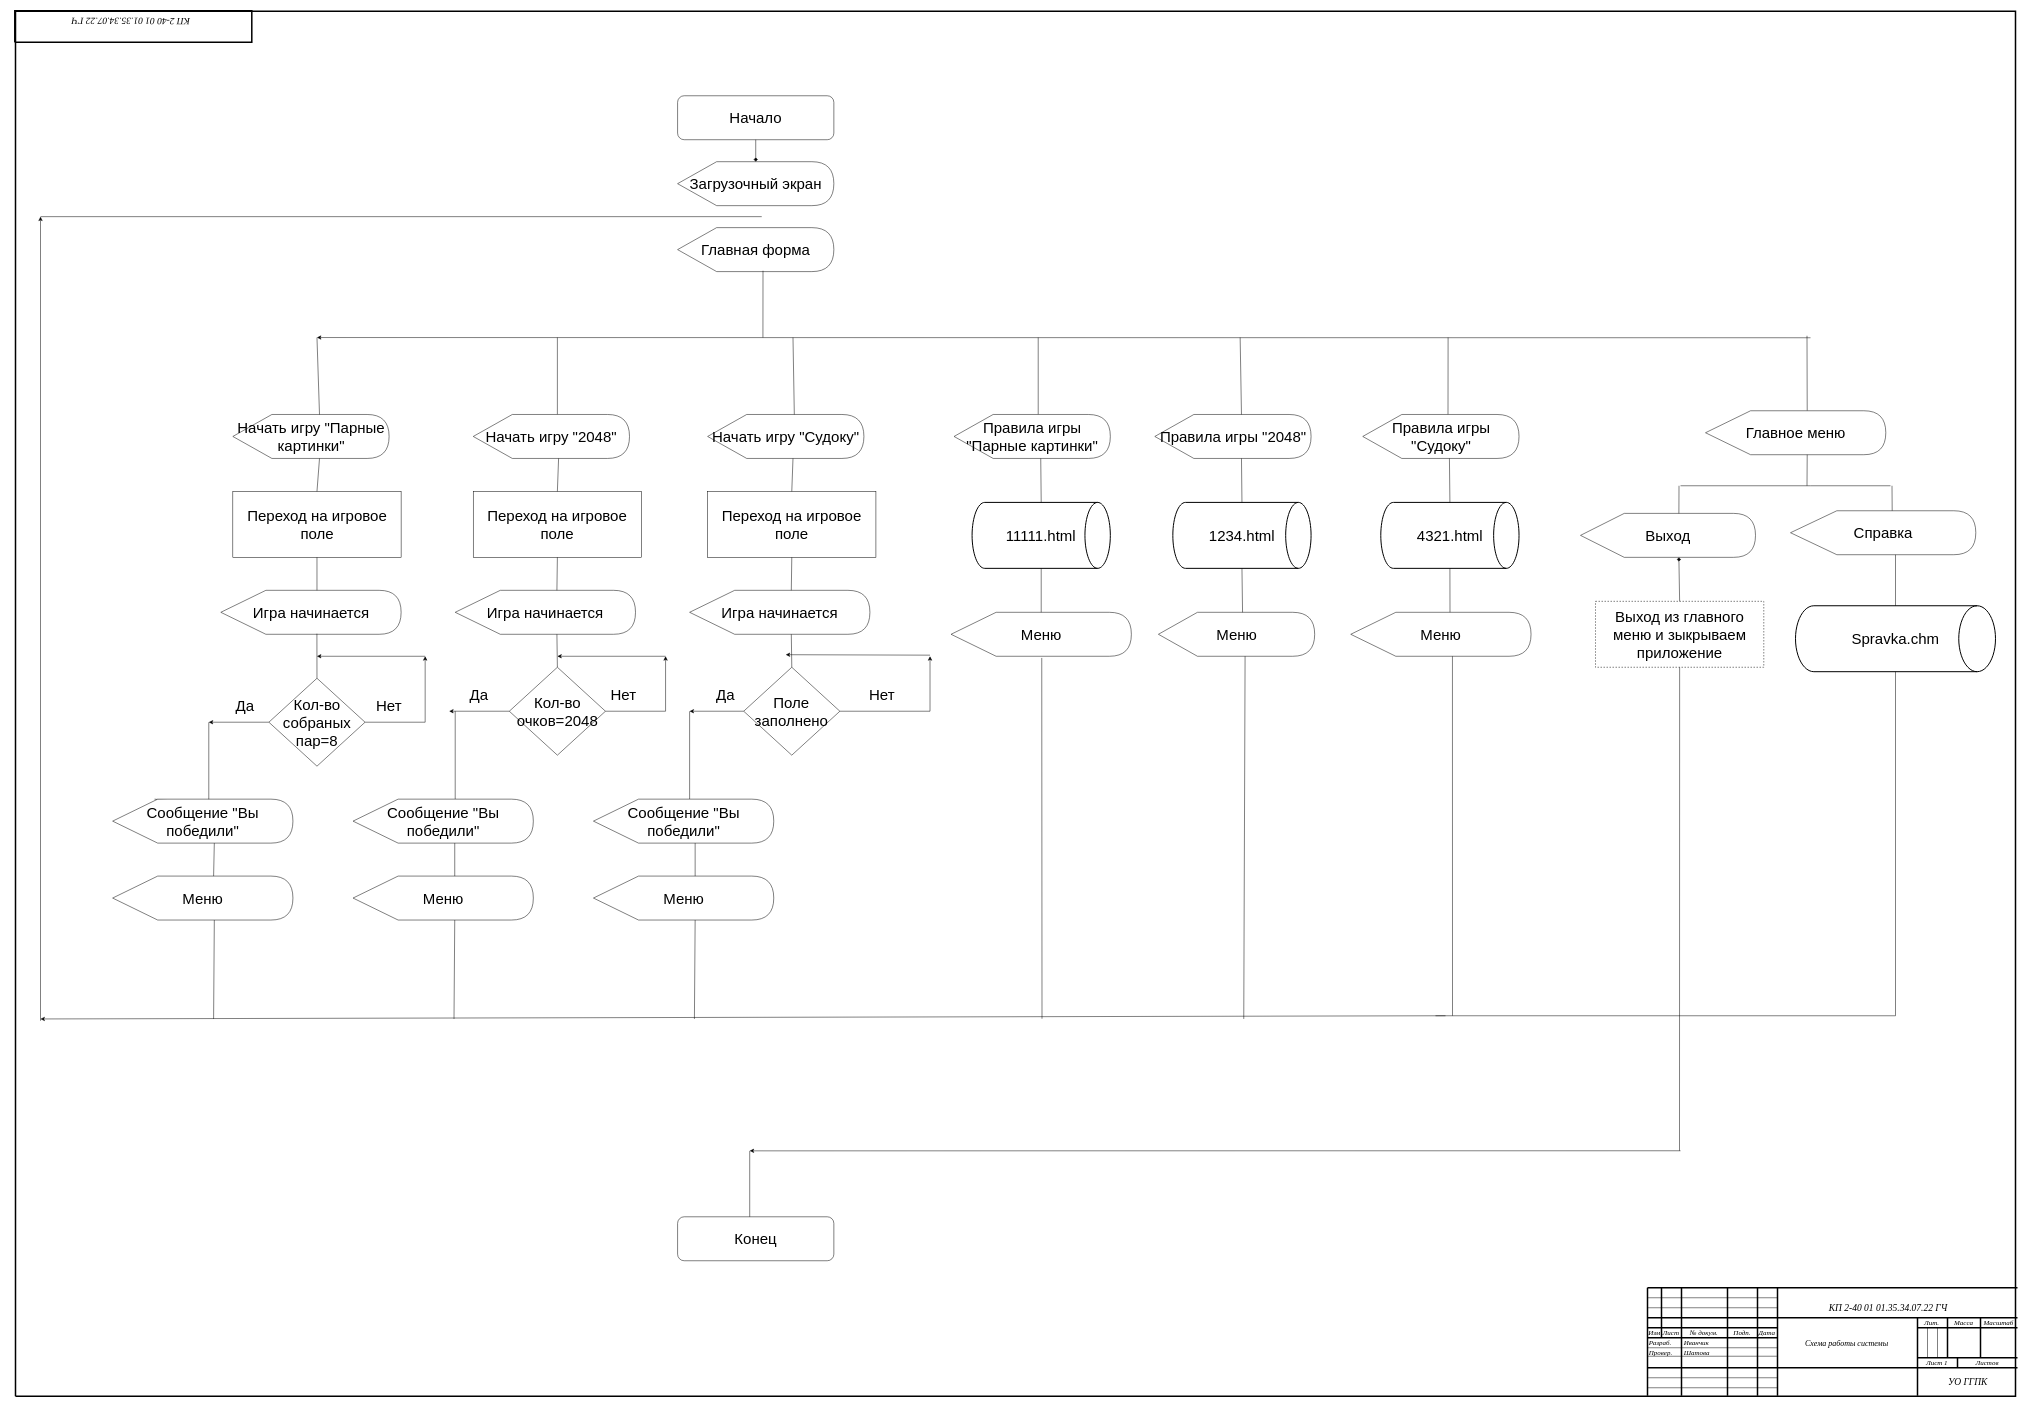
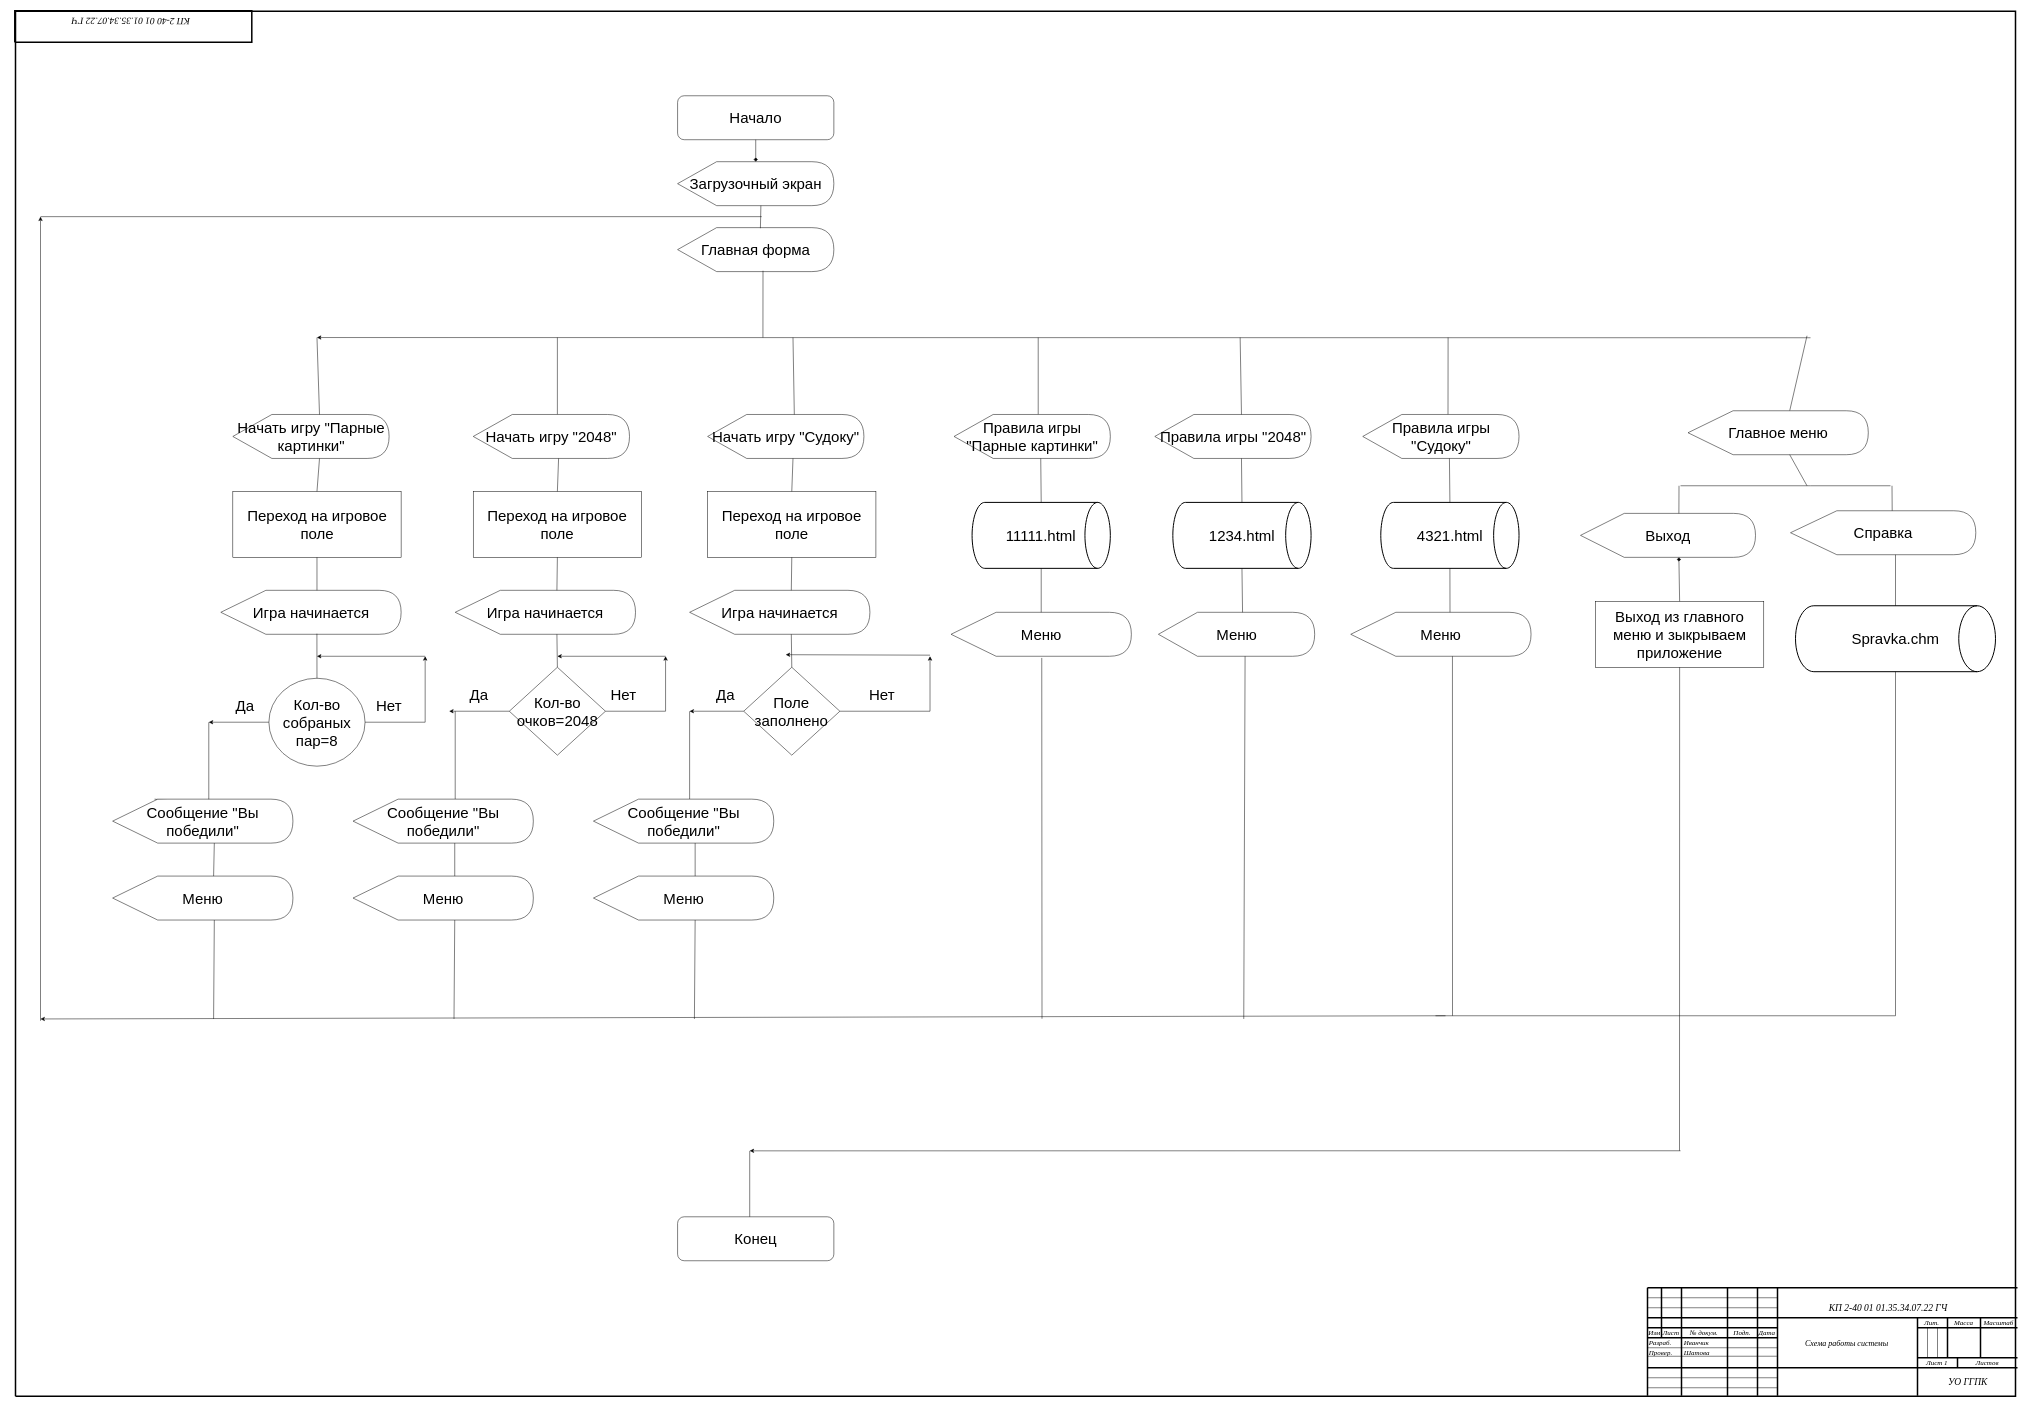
none -> (760, 218)
(1795, 433) -> (1778, 433)
(1679, 634) -> (1679, 634)
(317, 722) -> (317, 722)
